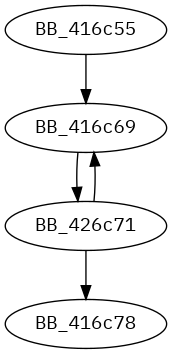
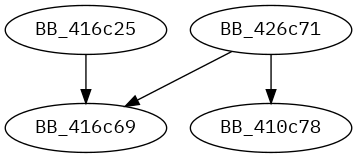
(86, 30) -> (86, 30)
(77, 170) -> none
(86, 324) -> (271, 128)
